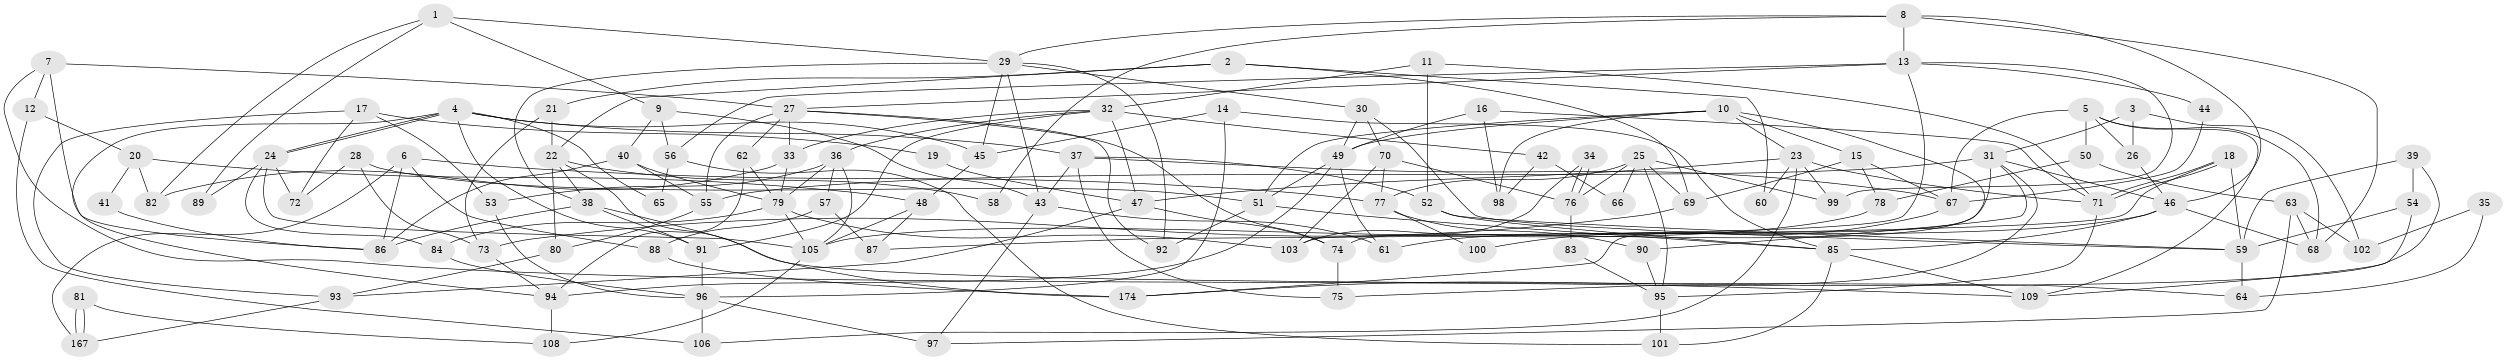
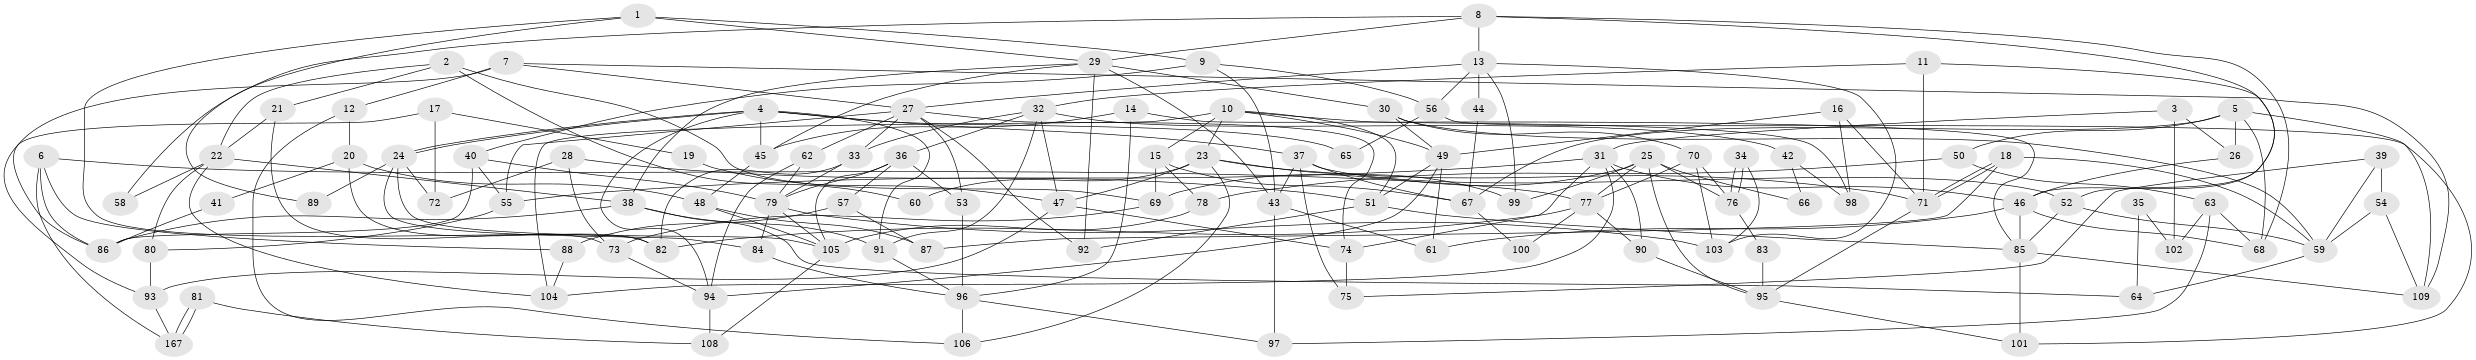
(434, 149) -> (950, 150)
none -> (1125, 232)
(1128, 298) -> (549, 298)
